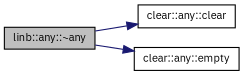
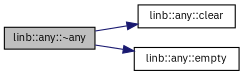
(187, 16) -> (187, 16)
(187, 59) -> (187, 59)
